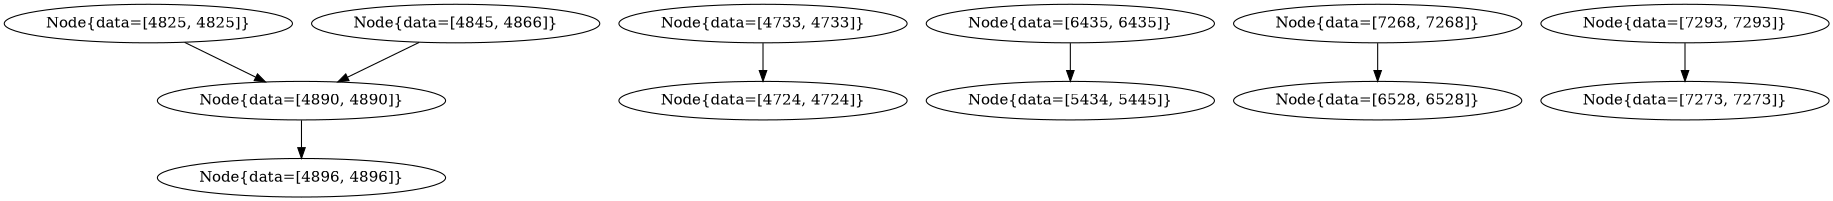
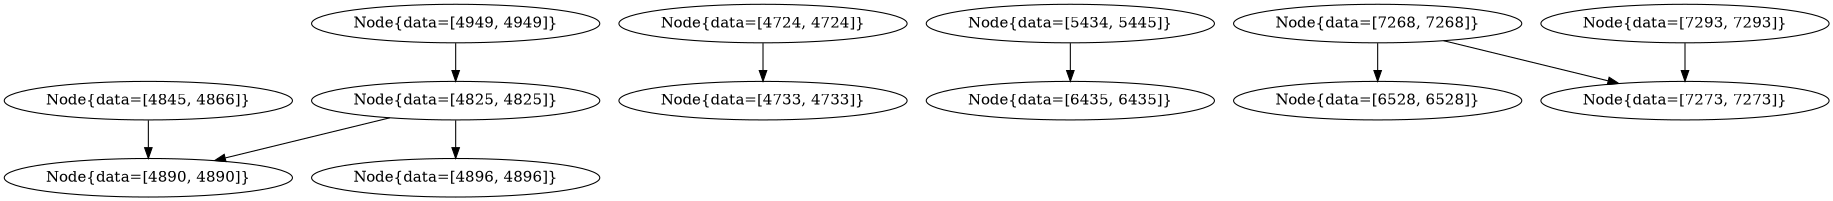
none -> (456, 24)
(763, 57) -> (763, 57)
(1070, 57) -> (1070, 57)
none -> (1526, 61)
(301, 134) -> (456, 134)
